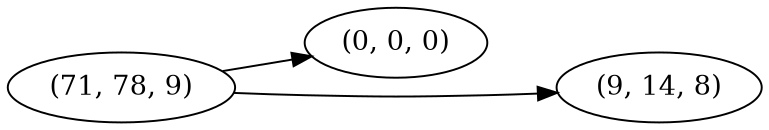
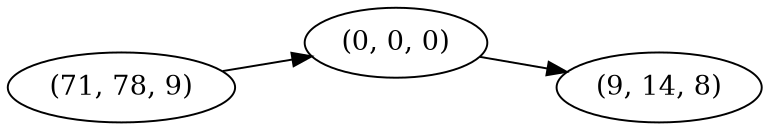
(386, 96) -> (514, 63)
